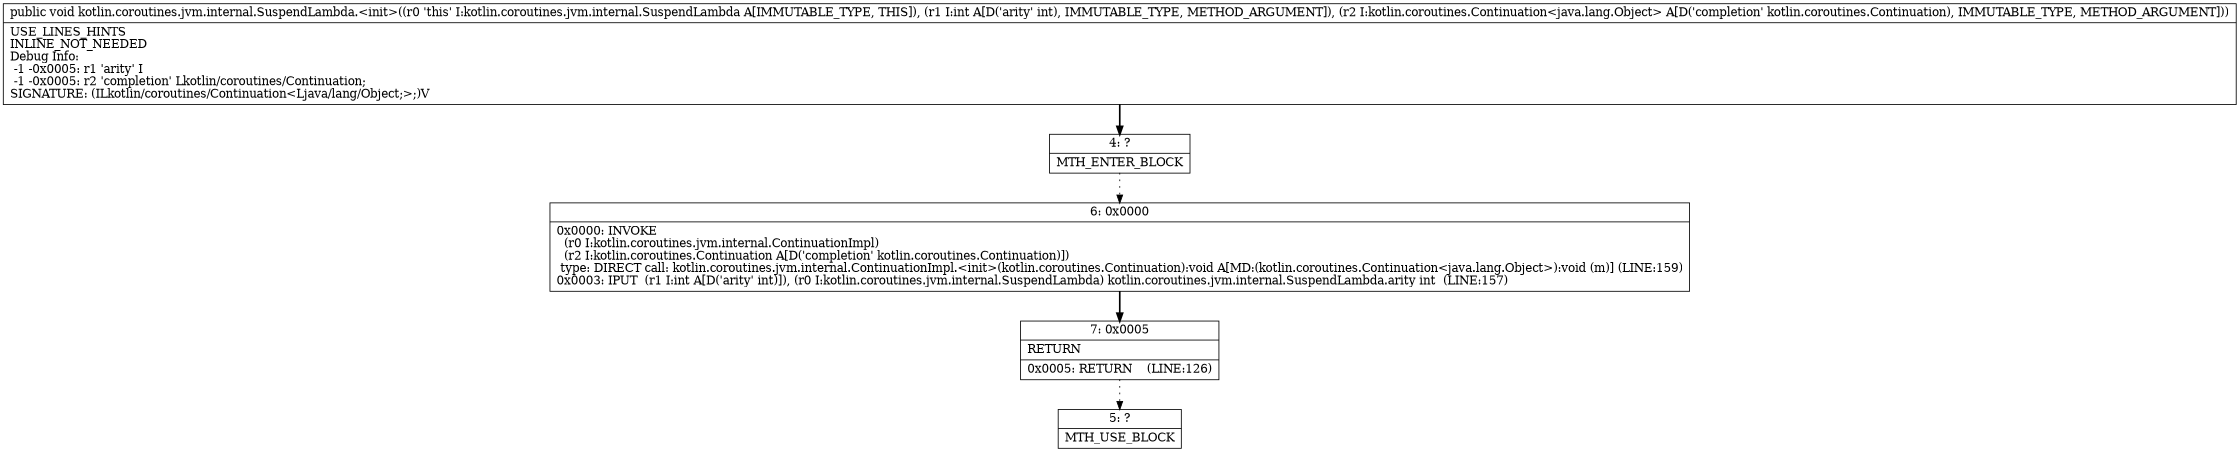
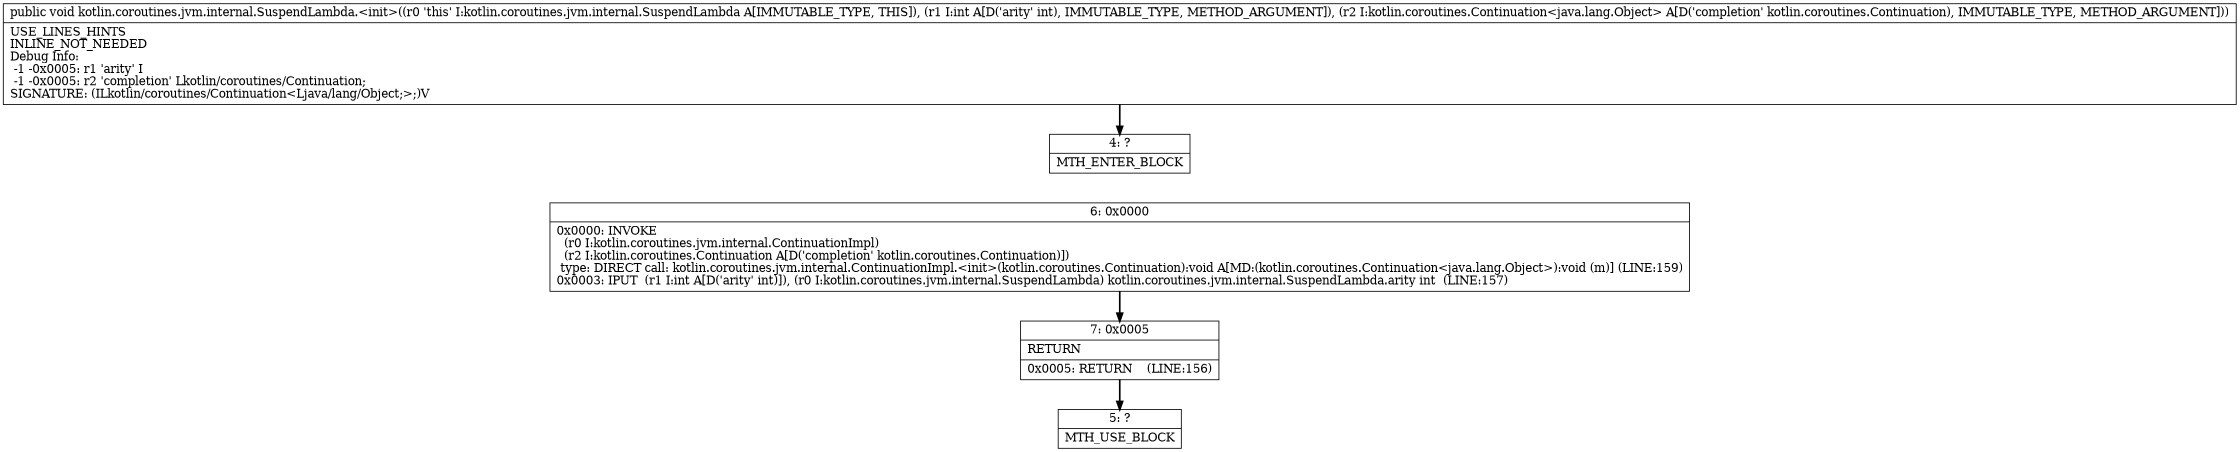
(1120, 184) -> none
(1120, 369) -> (1120, 369)
(1120, 390) -> (1120, 390)
